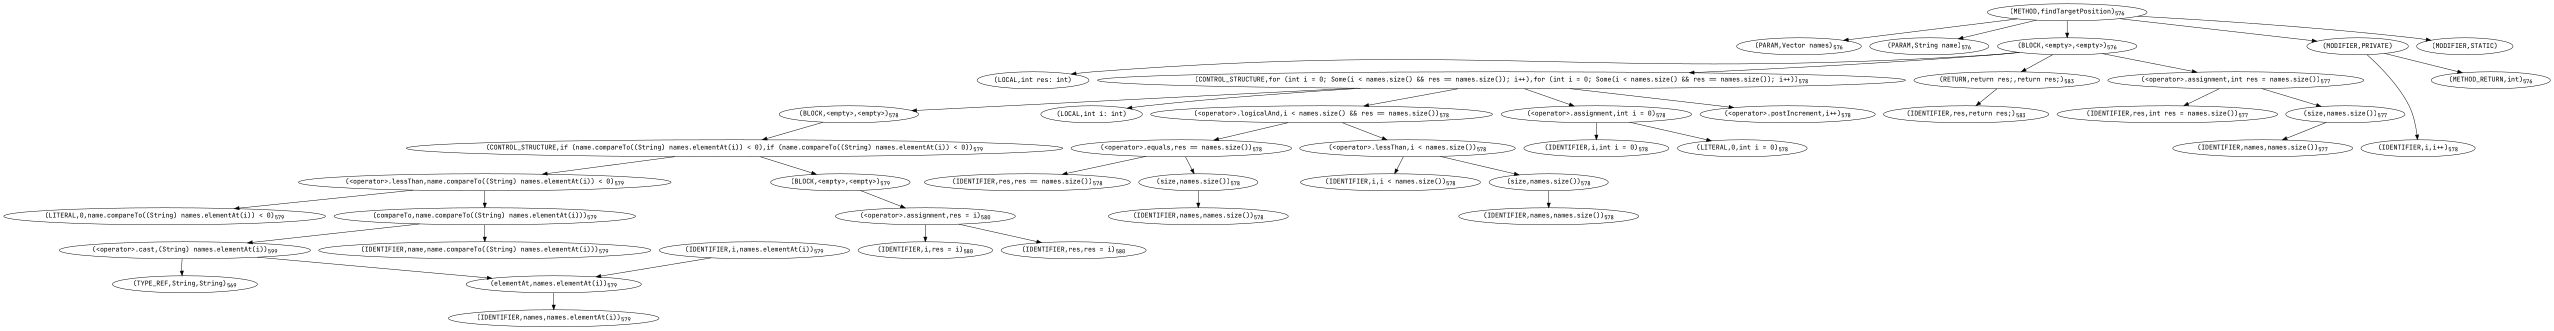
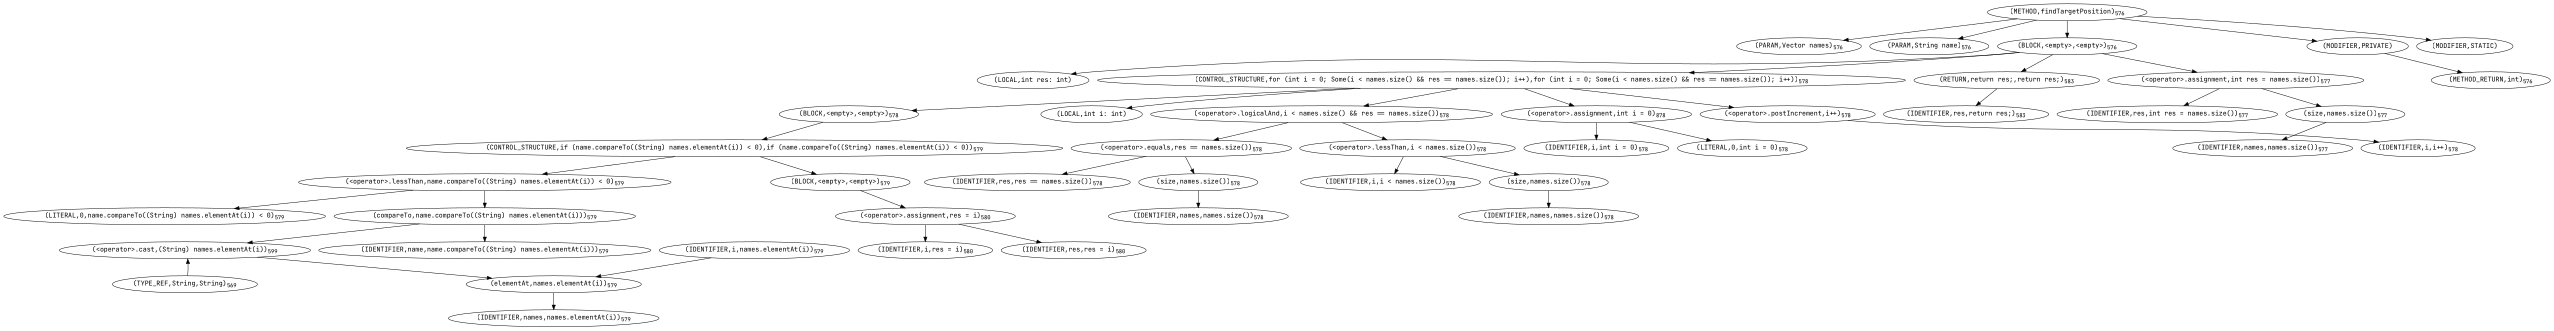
(2400, 90) -> (2111, 130)
(1661, 114) -> (1661, 114)
(182, 265) -> (188, 270)
